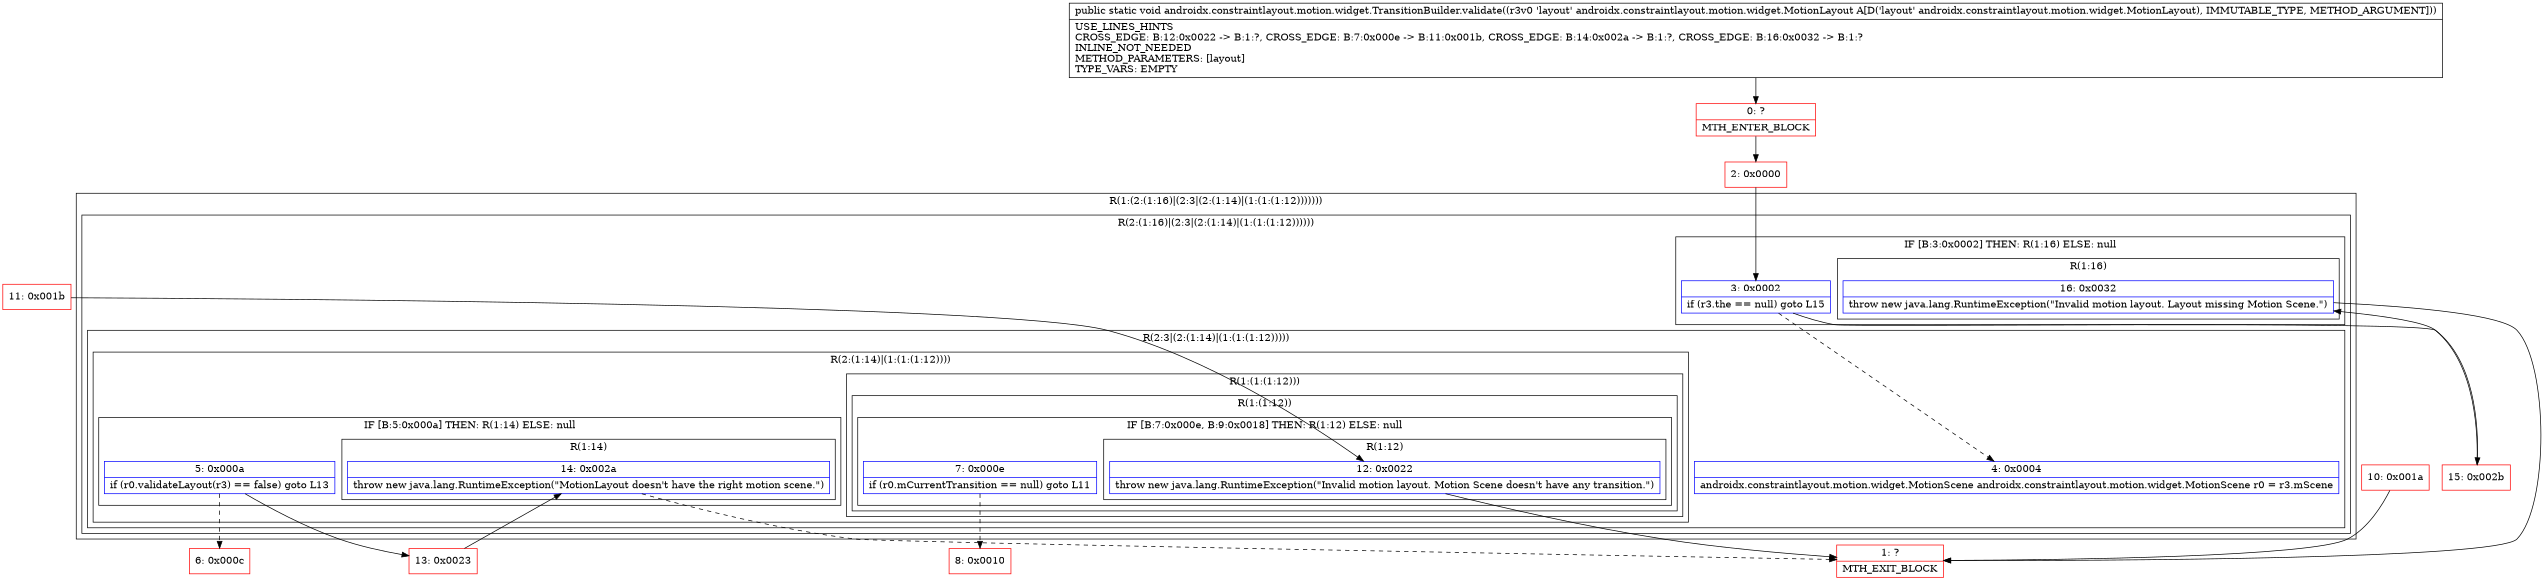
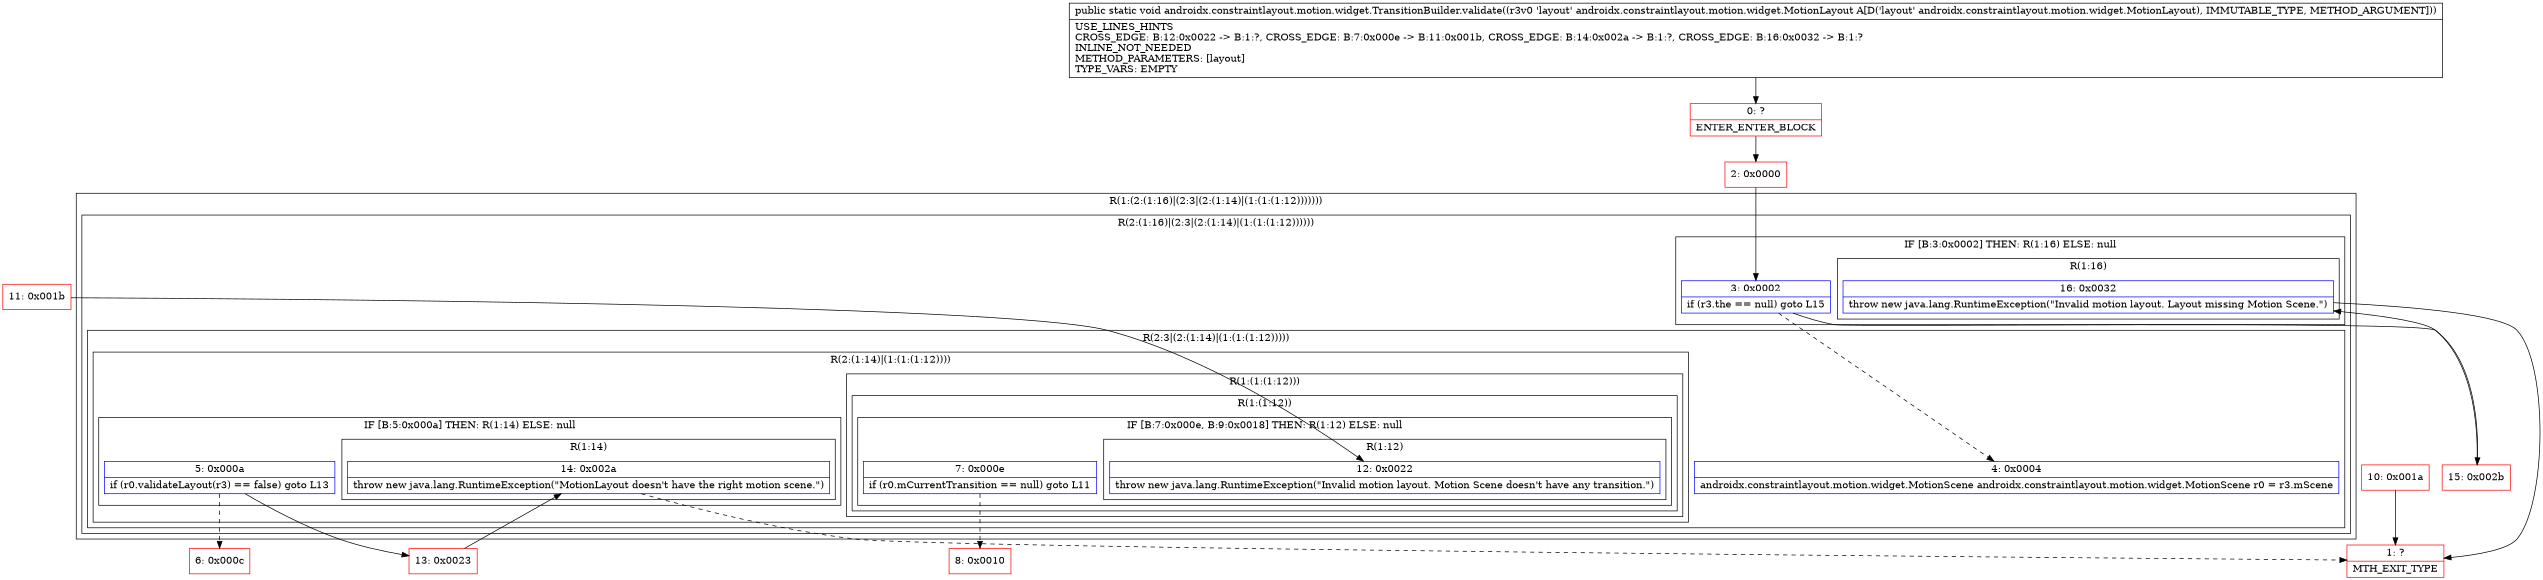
(1756, 128) -> (1756, 128)
(1694, 543) -> none
(1890, 569) -> (2395, 569)
